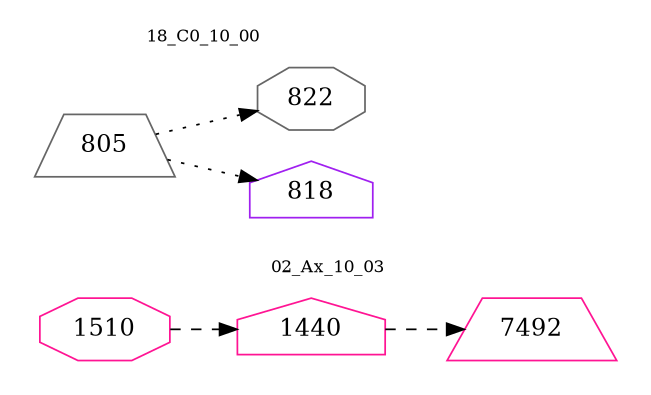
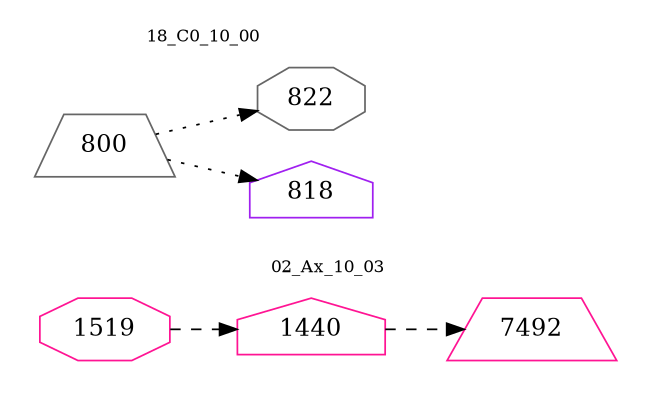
(105, 146) -> (105, 146)
(105, 329) -> (105, 329)
